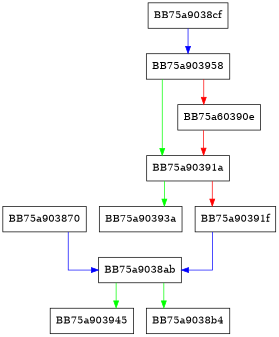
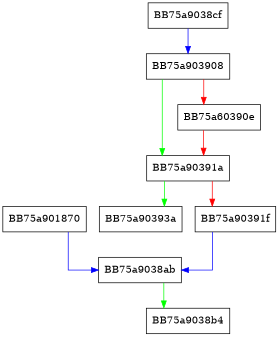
(188, 66) -> (188, 66)
(45, 219) -> (45, 219)
(92, 321) -> none
